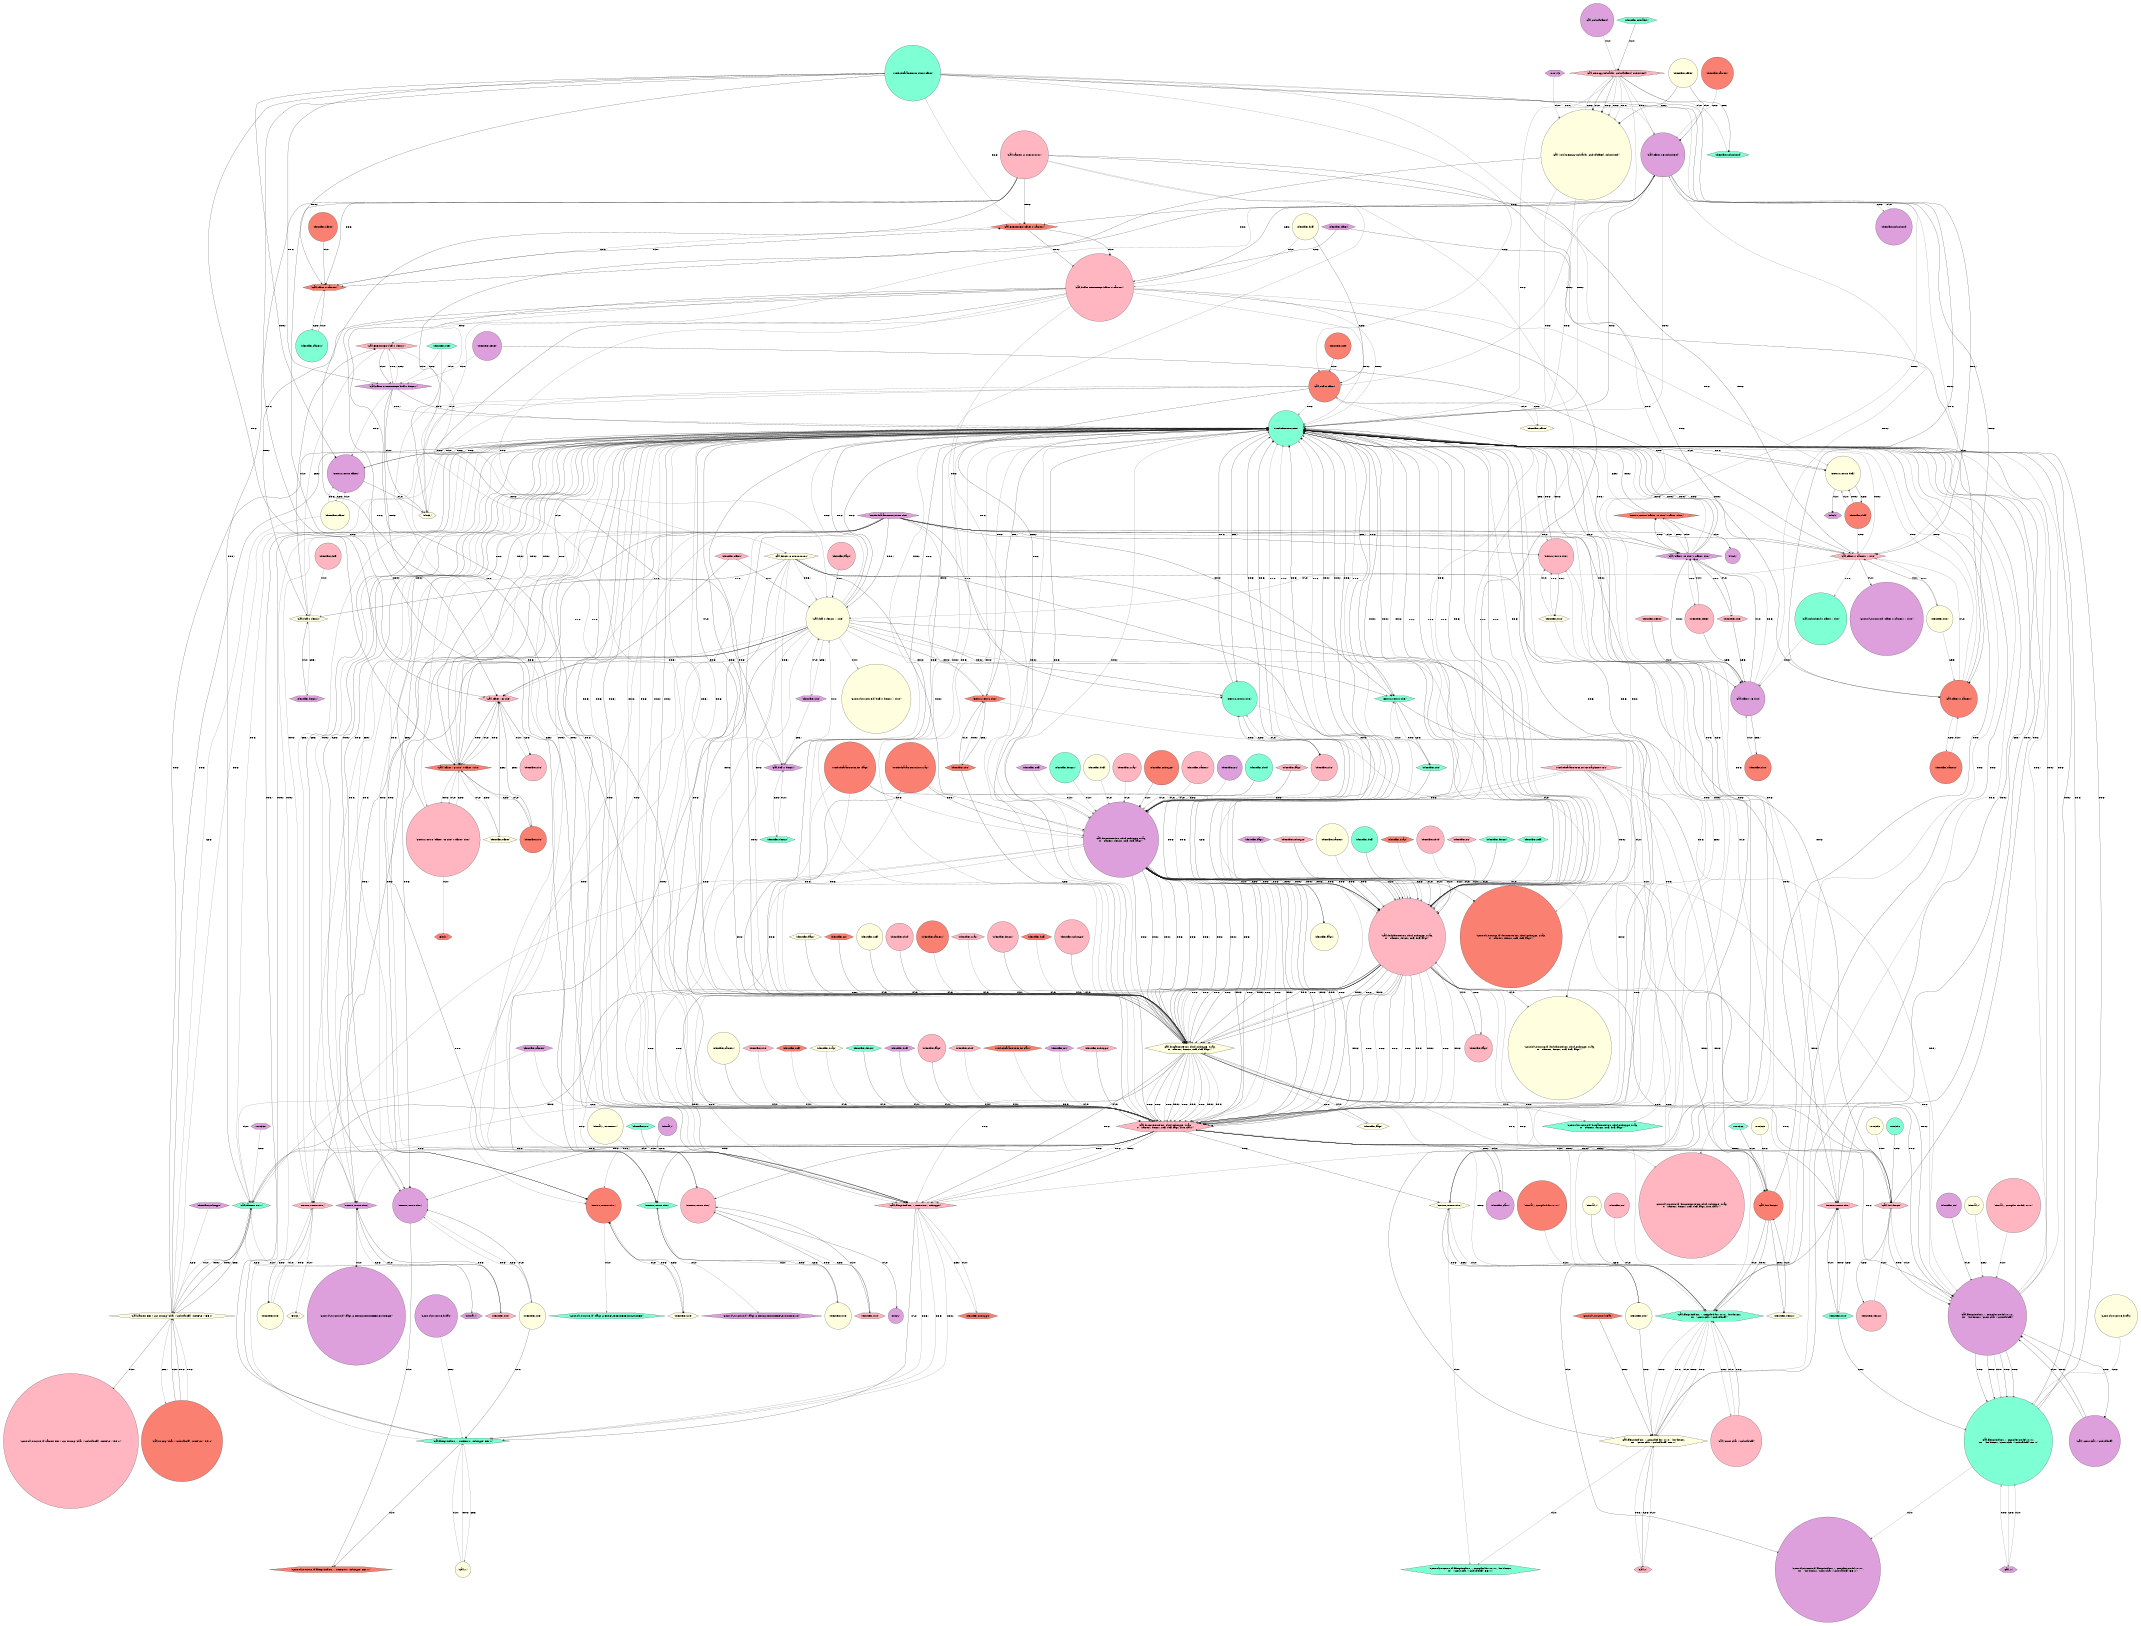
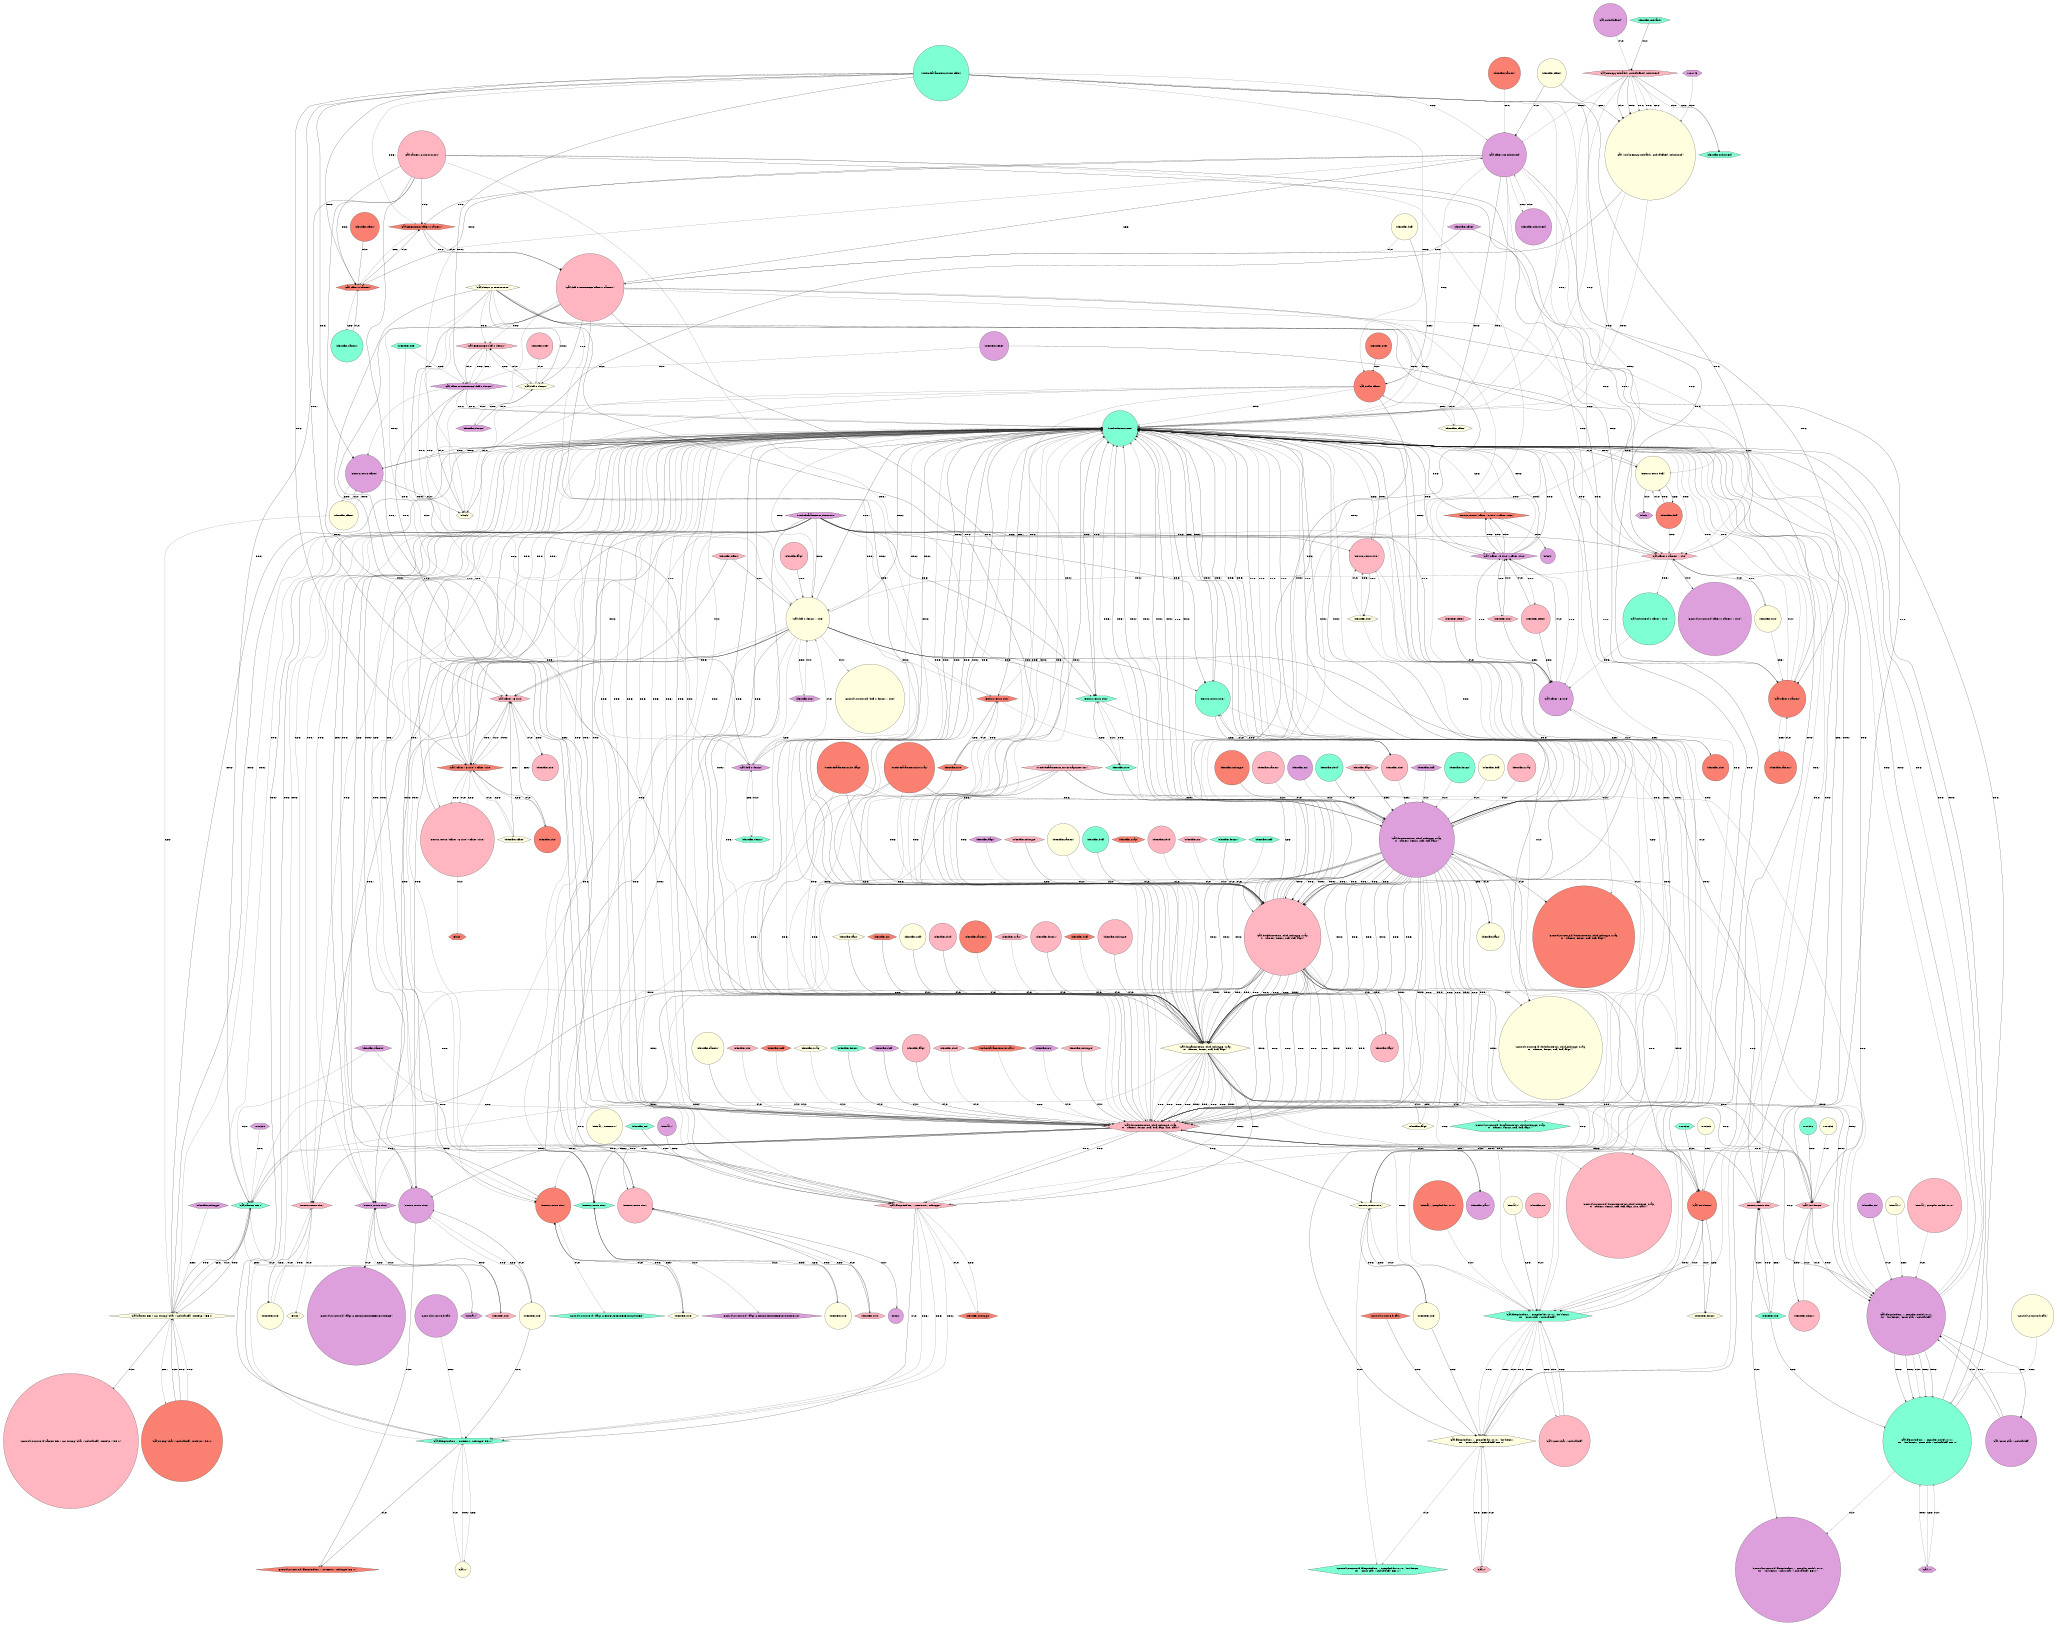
(513, 493) -> (481, 315)
(1670, 534) -> (1181, 534)
(1306, 578) -> (1139, 578)
